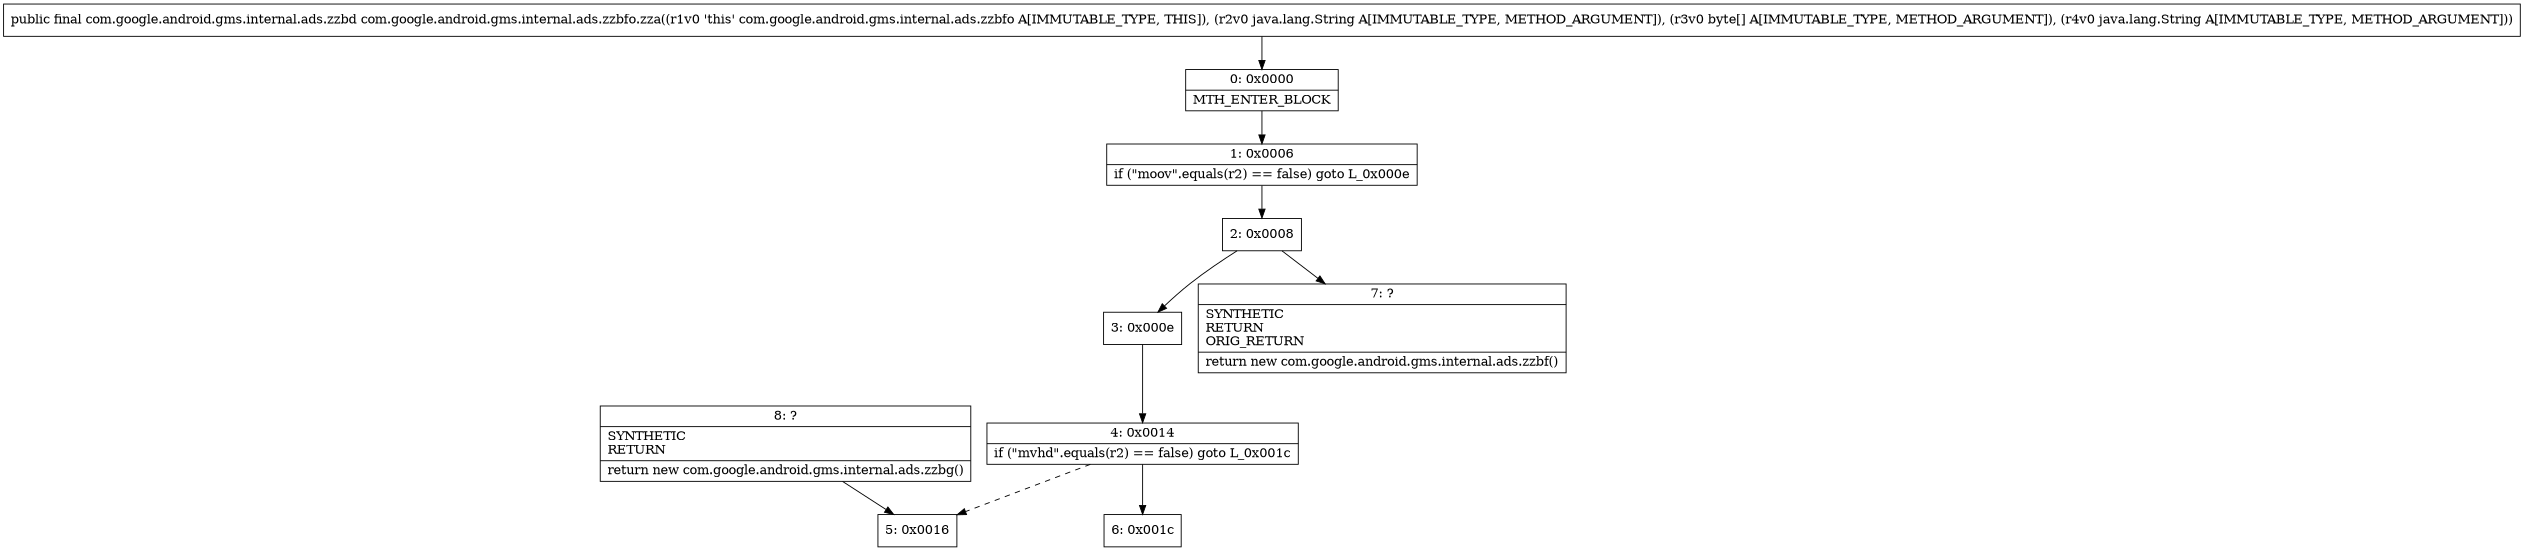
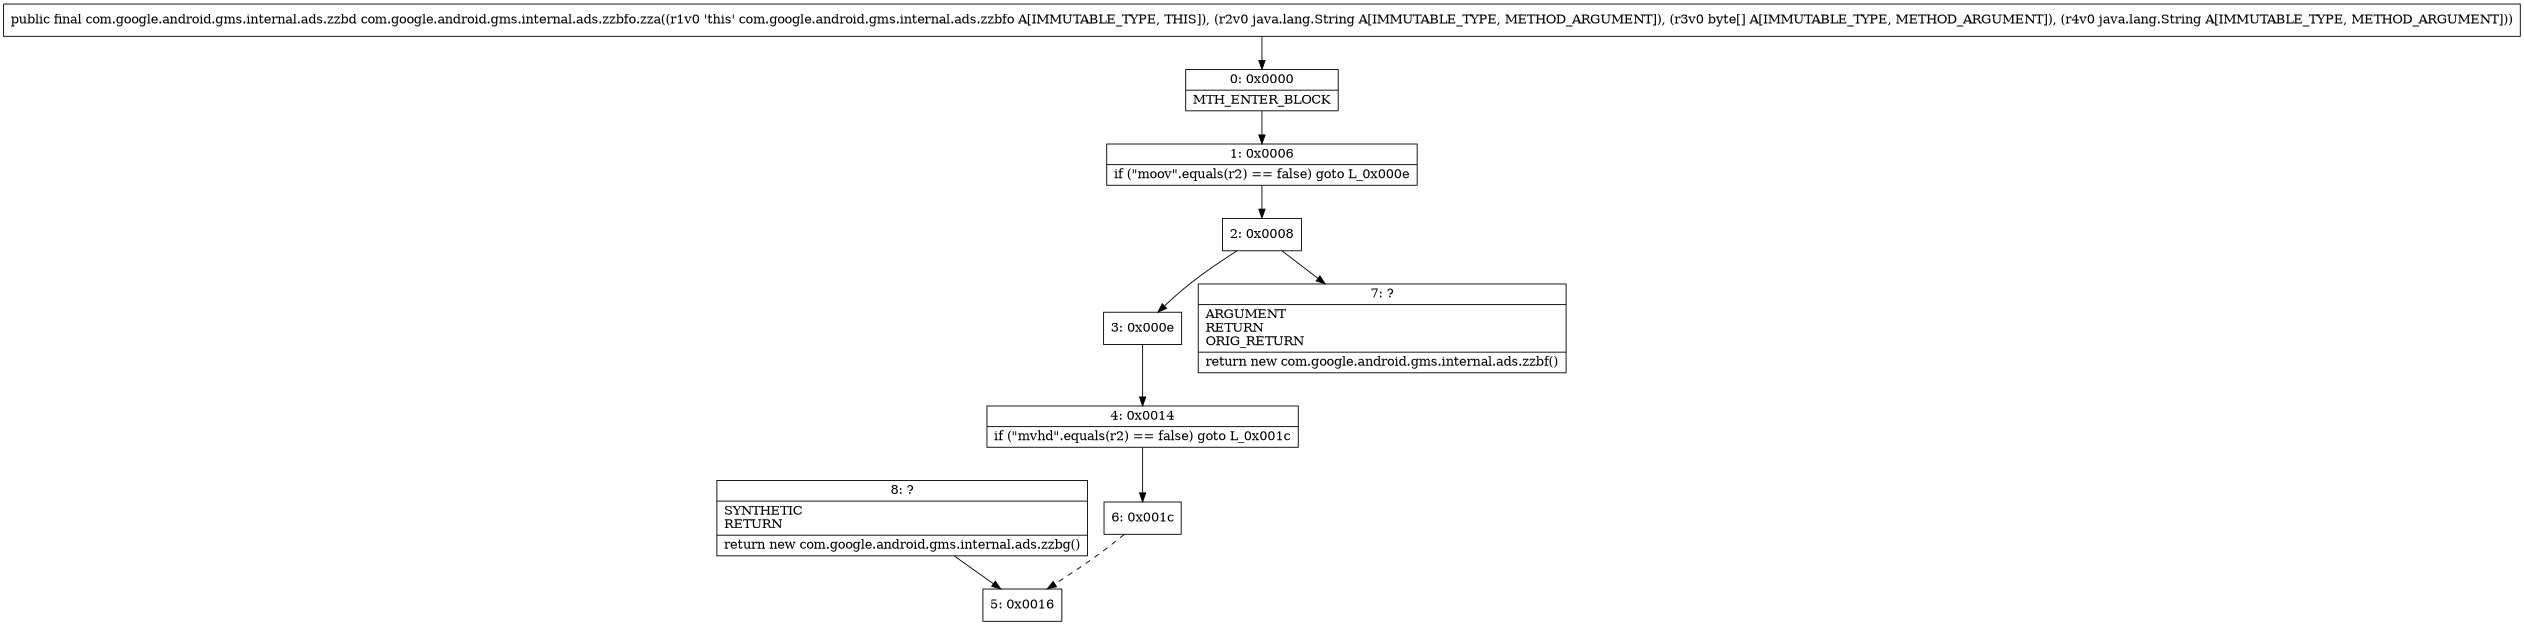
(1245, 314) -> (1246, 314)
(1028, 488) -> (1090, 560)
